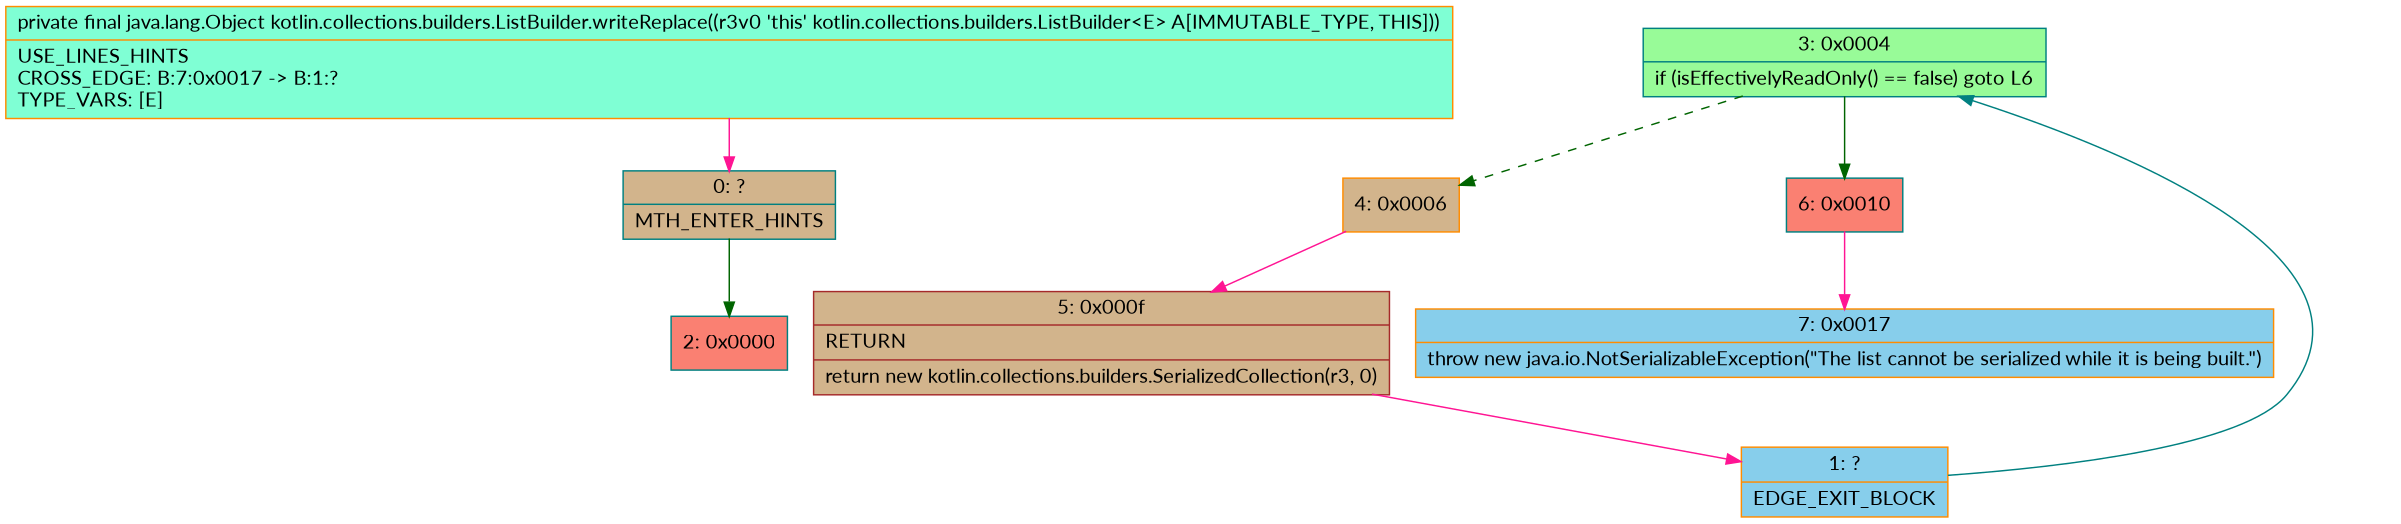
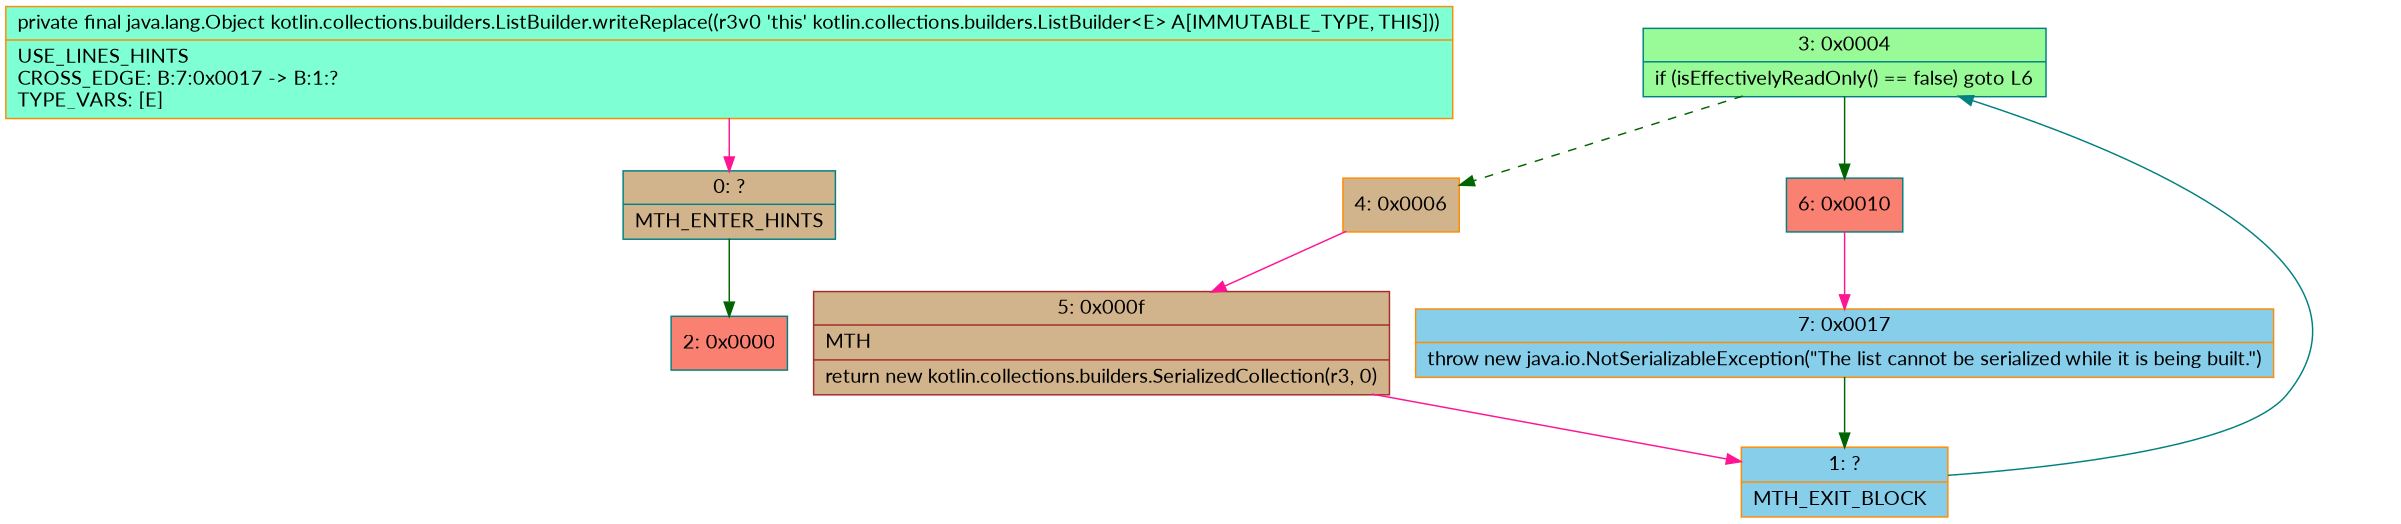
(866, 342) -> (849, 342)
none -> (1845, 405)
(1845, 499) -> (1840, 499)
